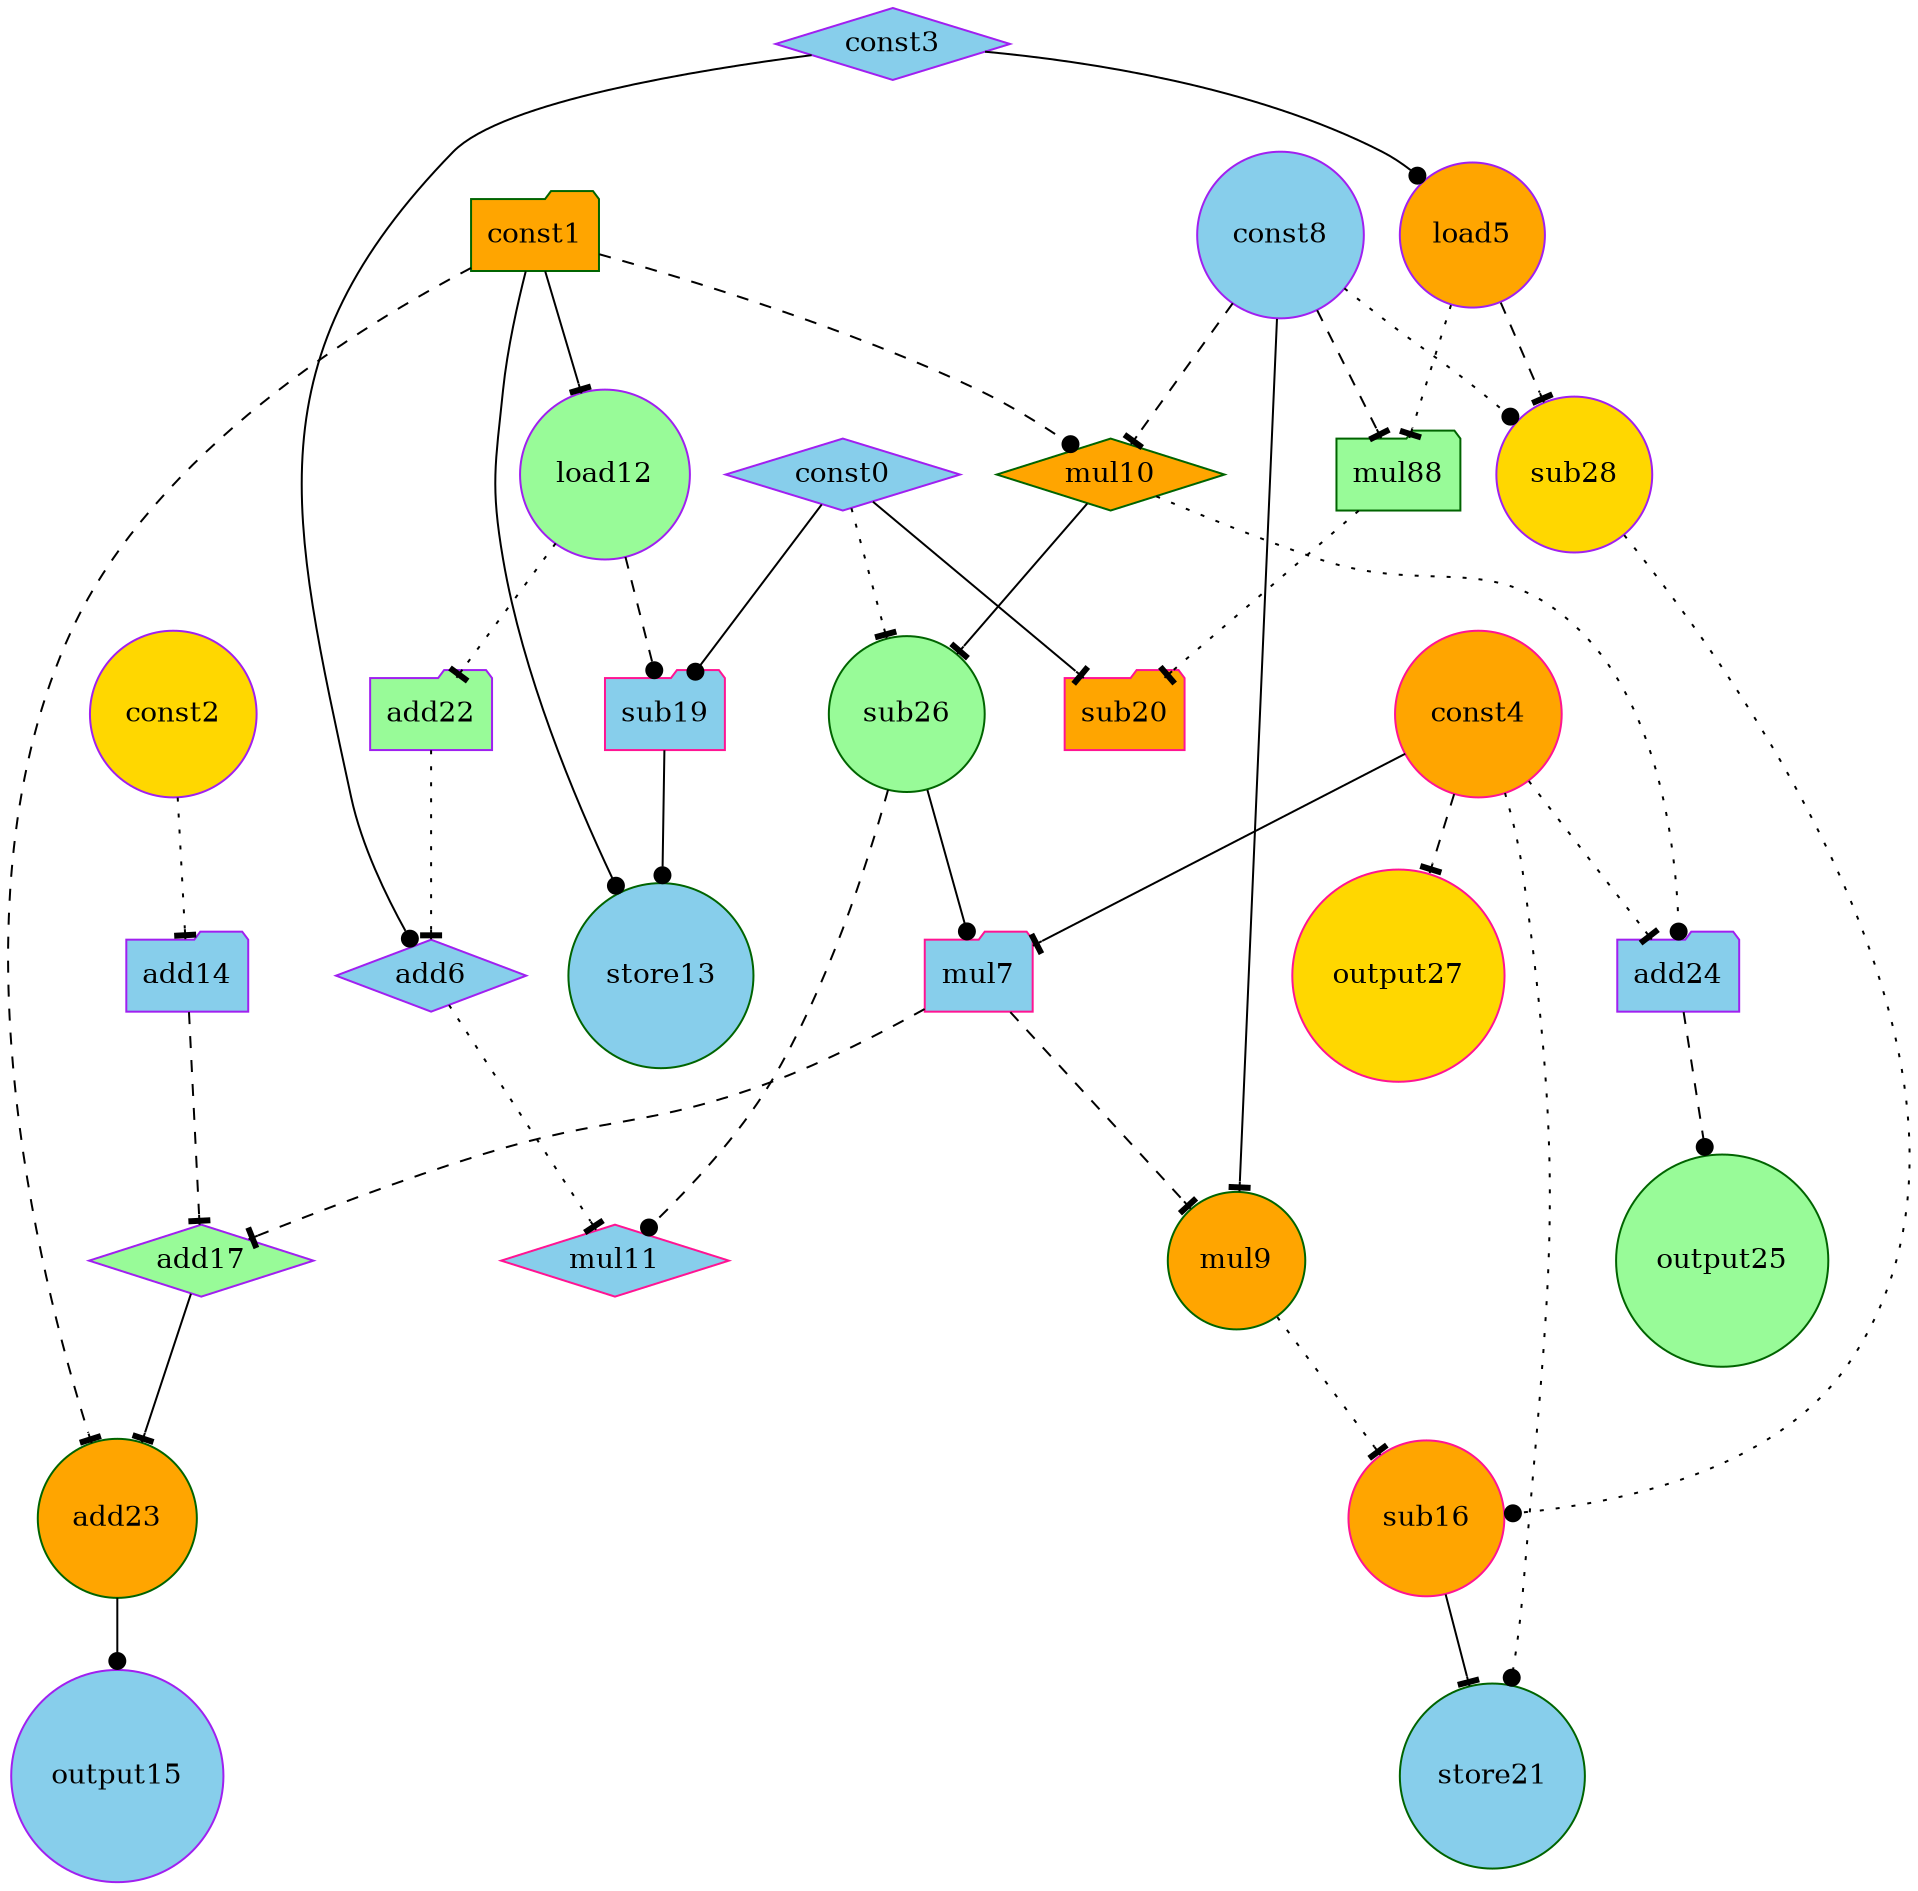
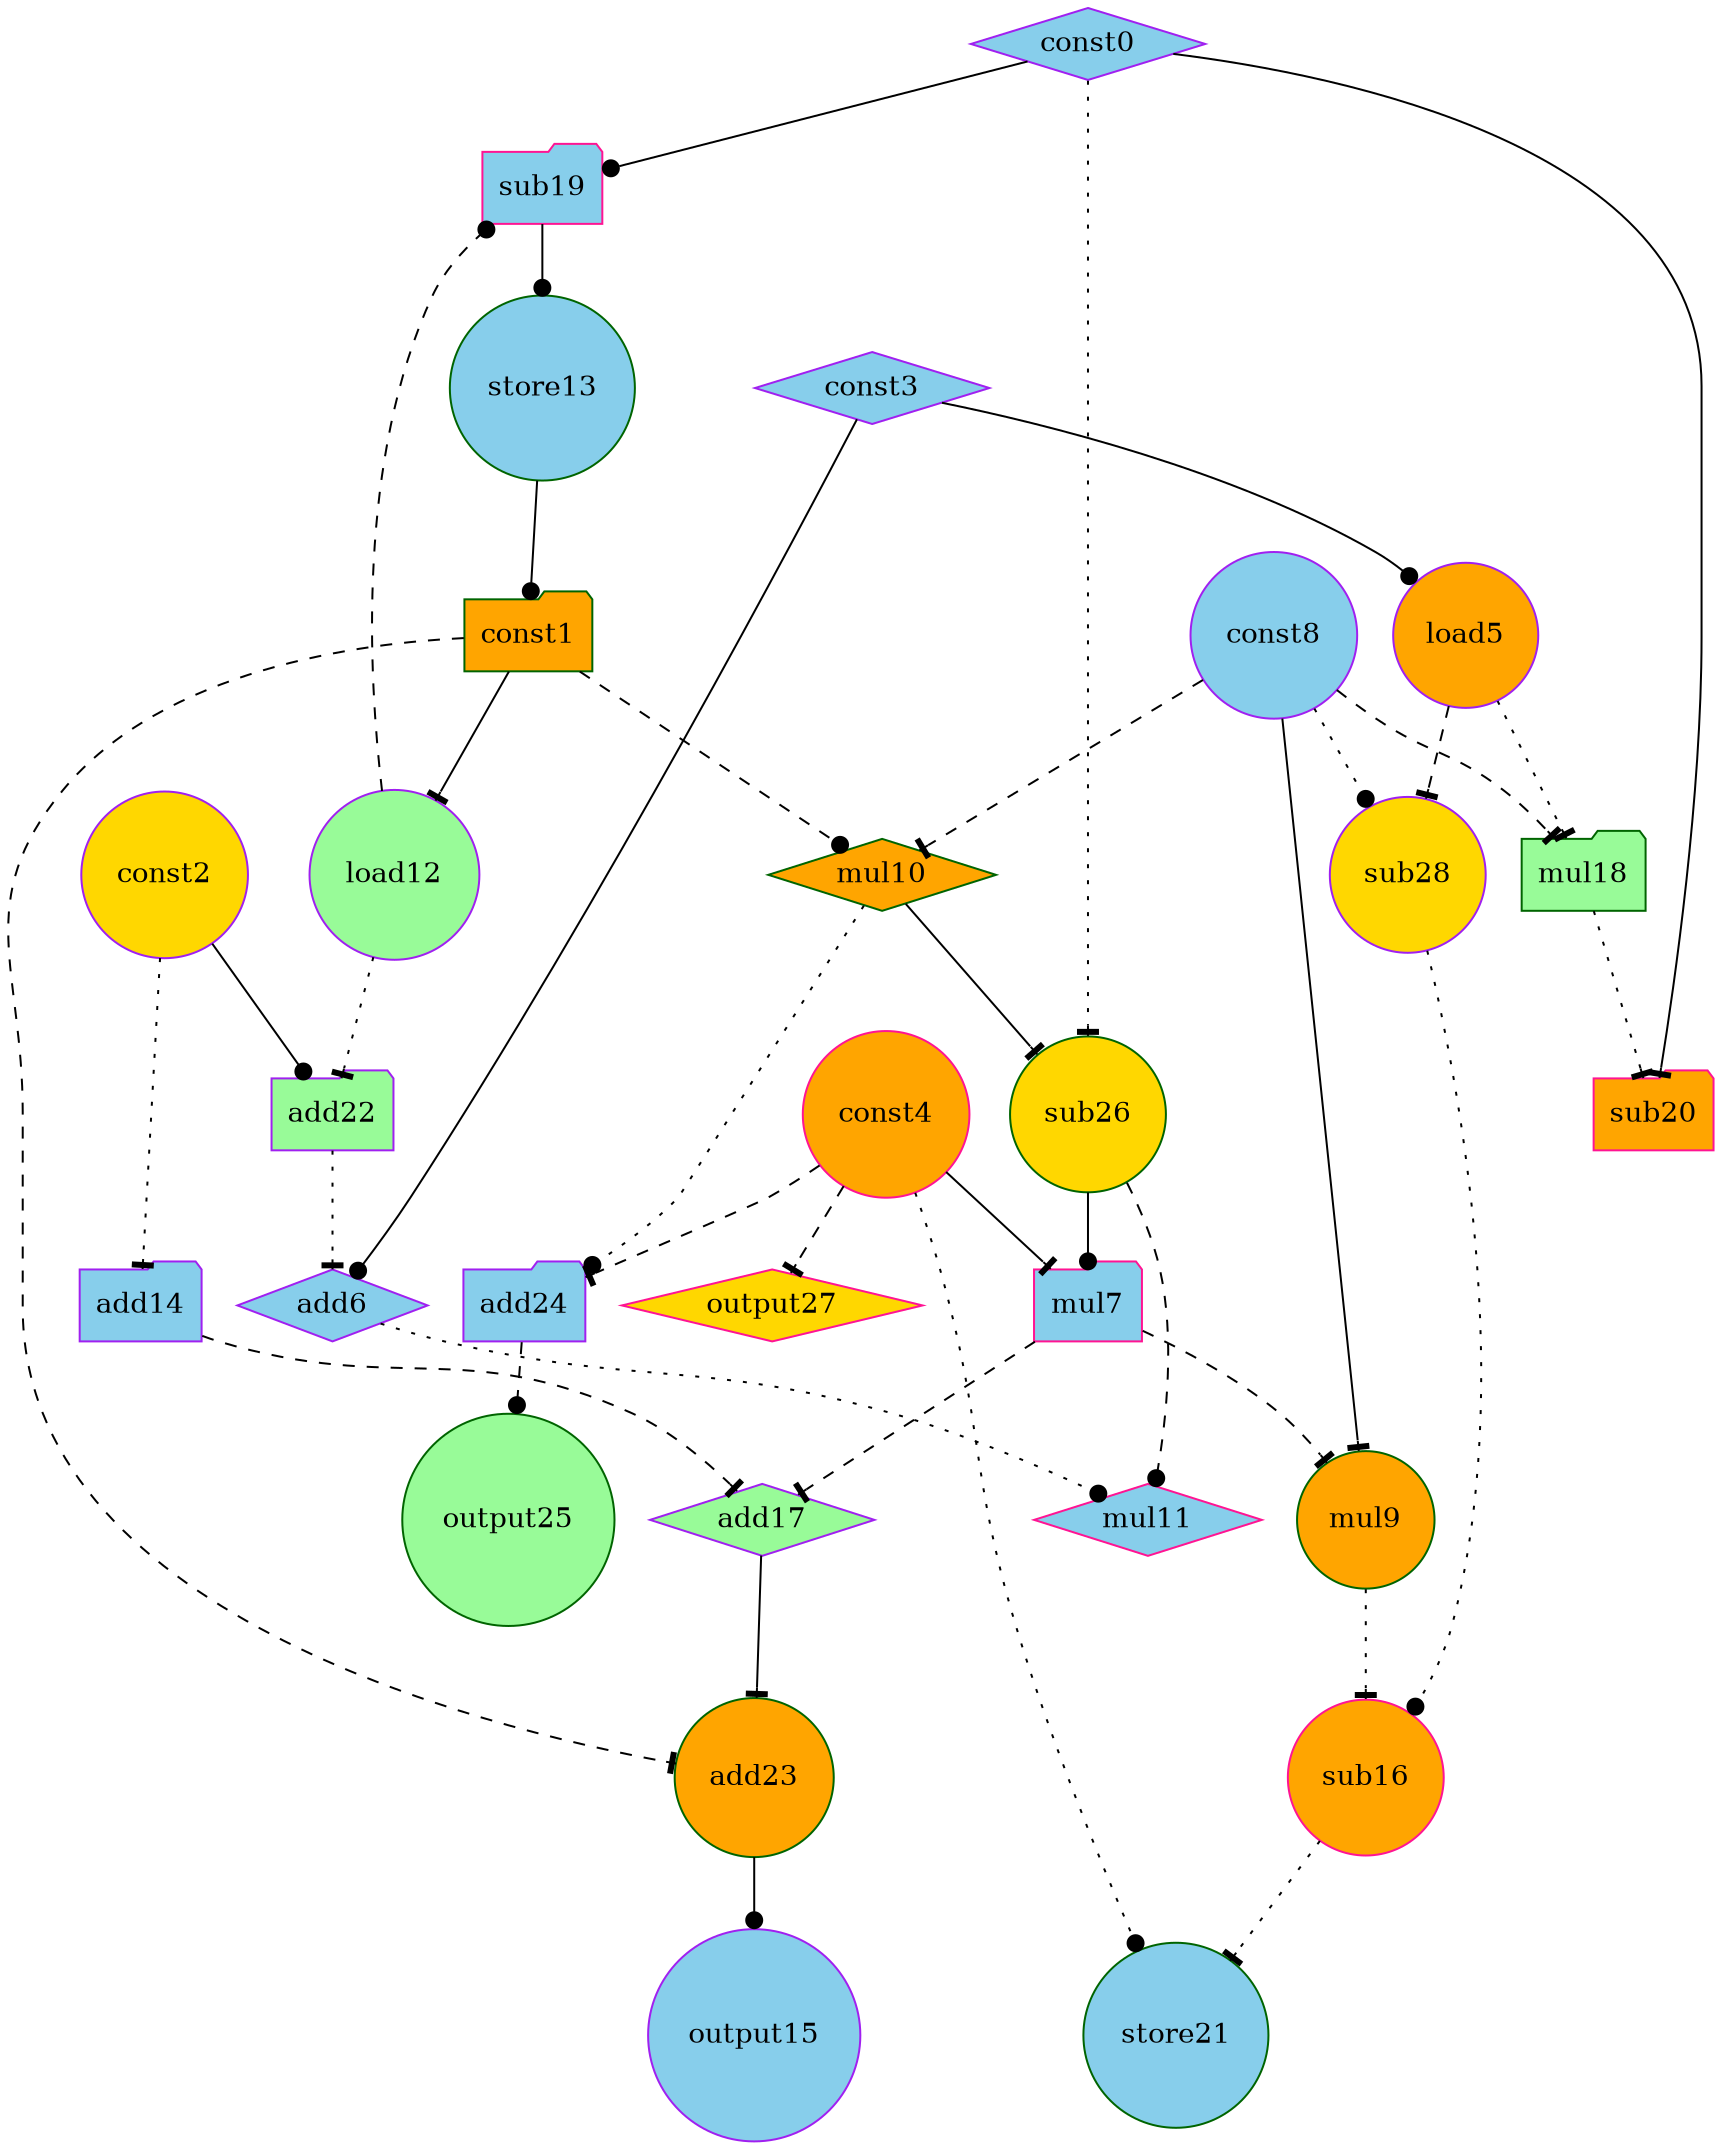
(1398, 475) -> (1584, 875)
(508, 582) -> (534, 532)
(907, 714) -> (1088, 1114)
(1587, 856) -> (710, 1223)
(1398, 976) -> (772, 1305)
none -> (255, 1004)
(520, 1113) -> (742, 1382)
(1456, 1635) -> (1278, 1897)
